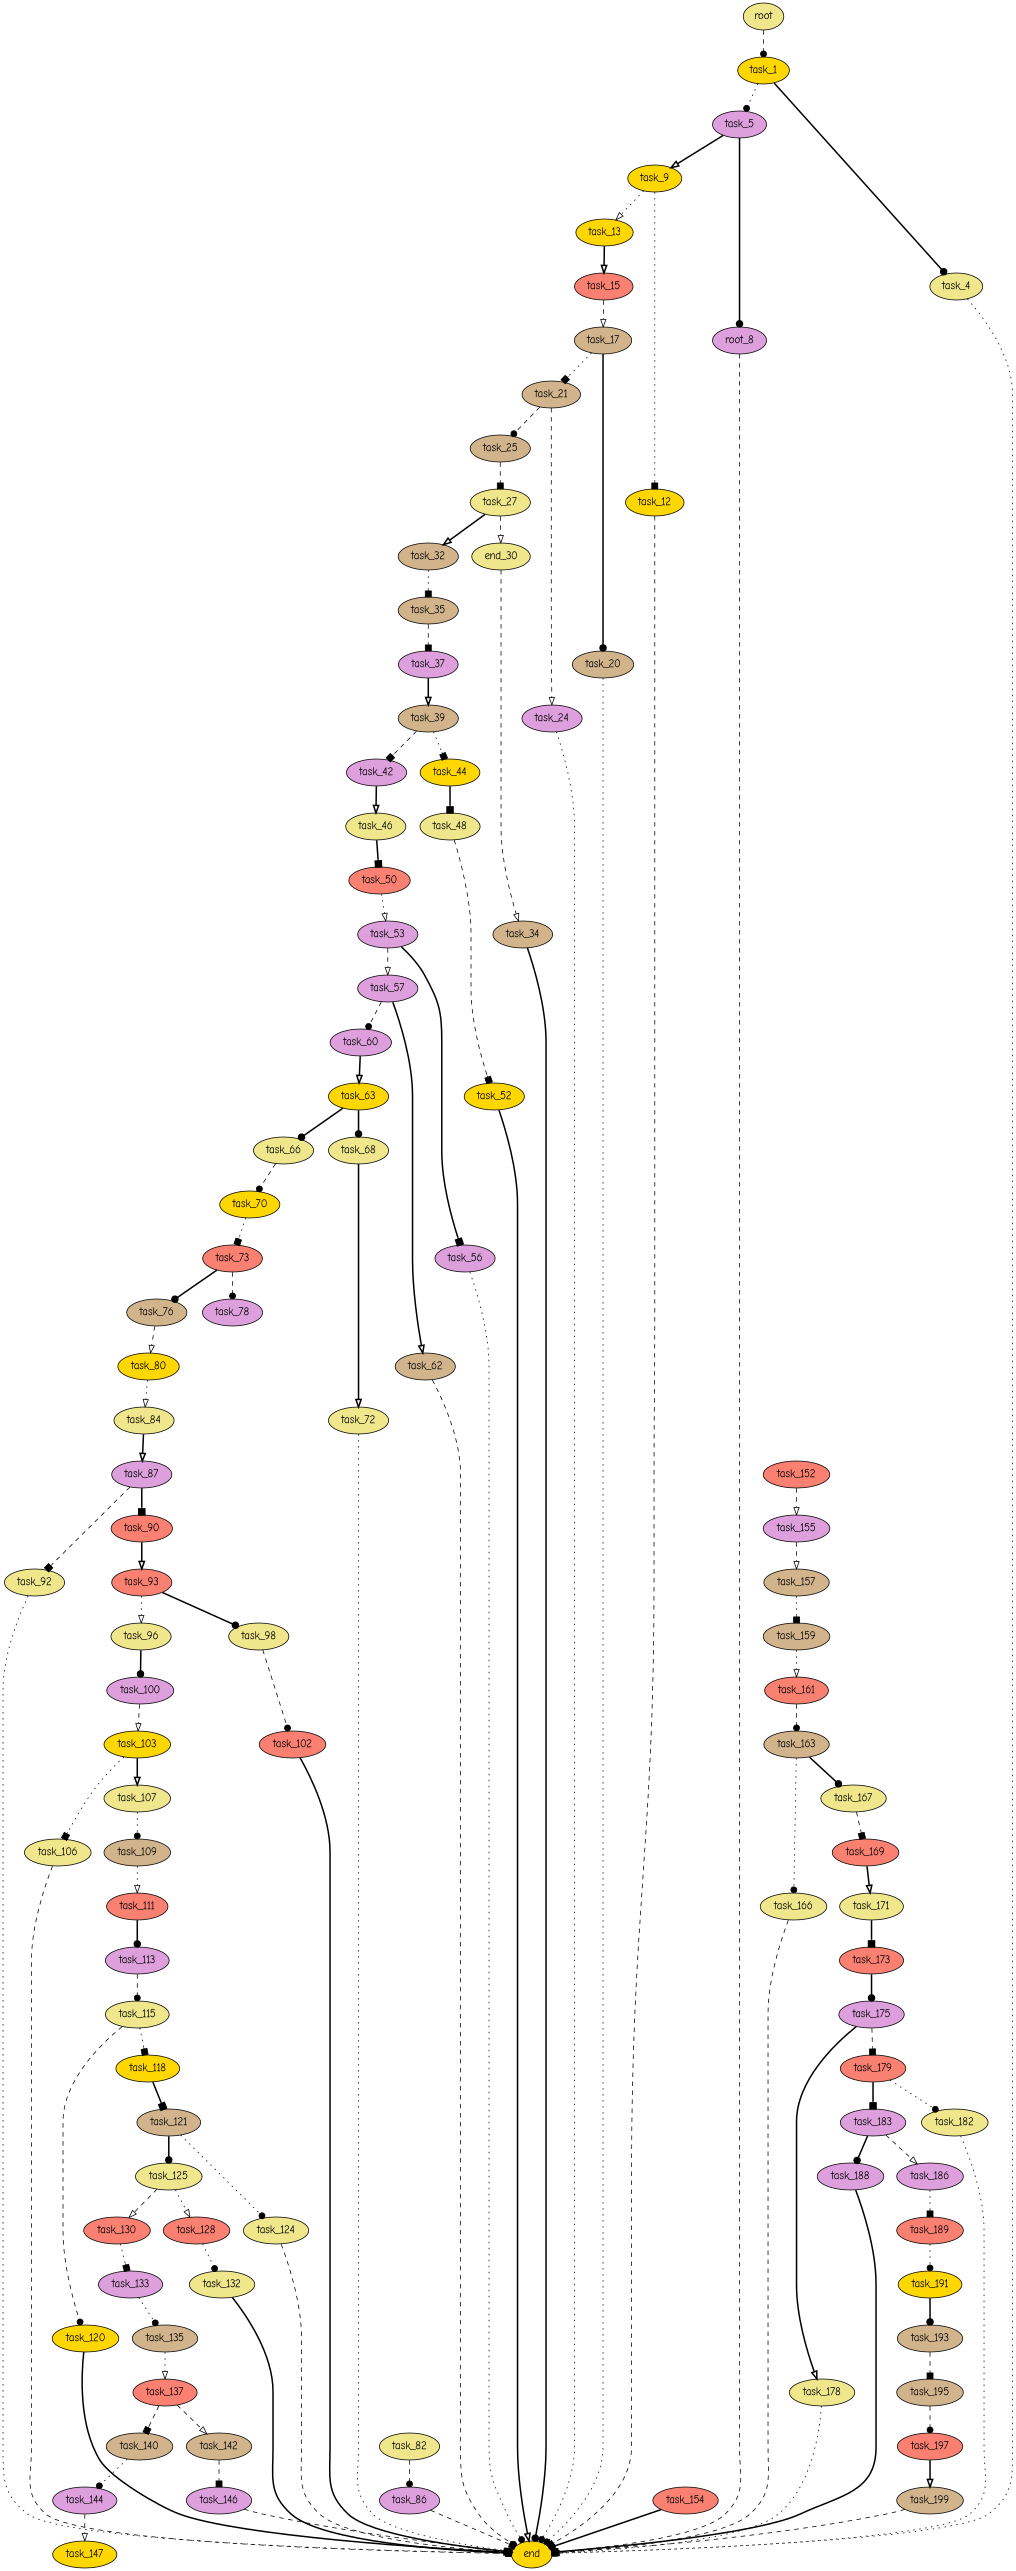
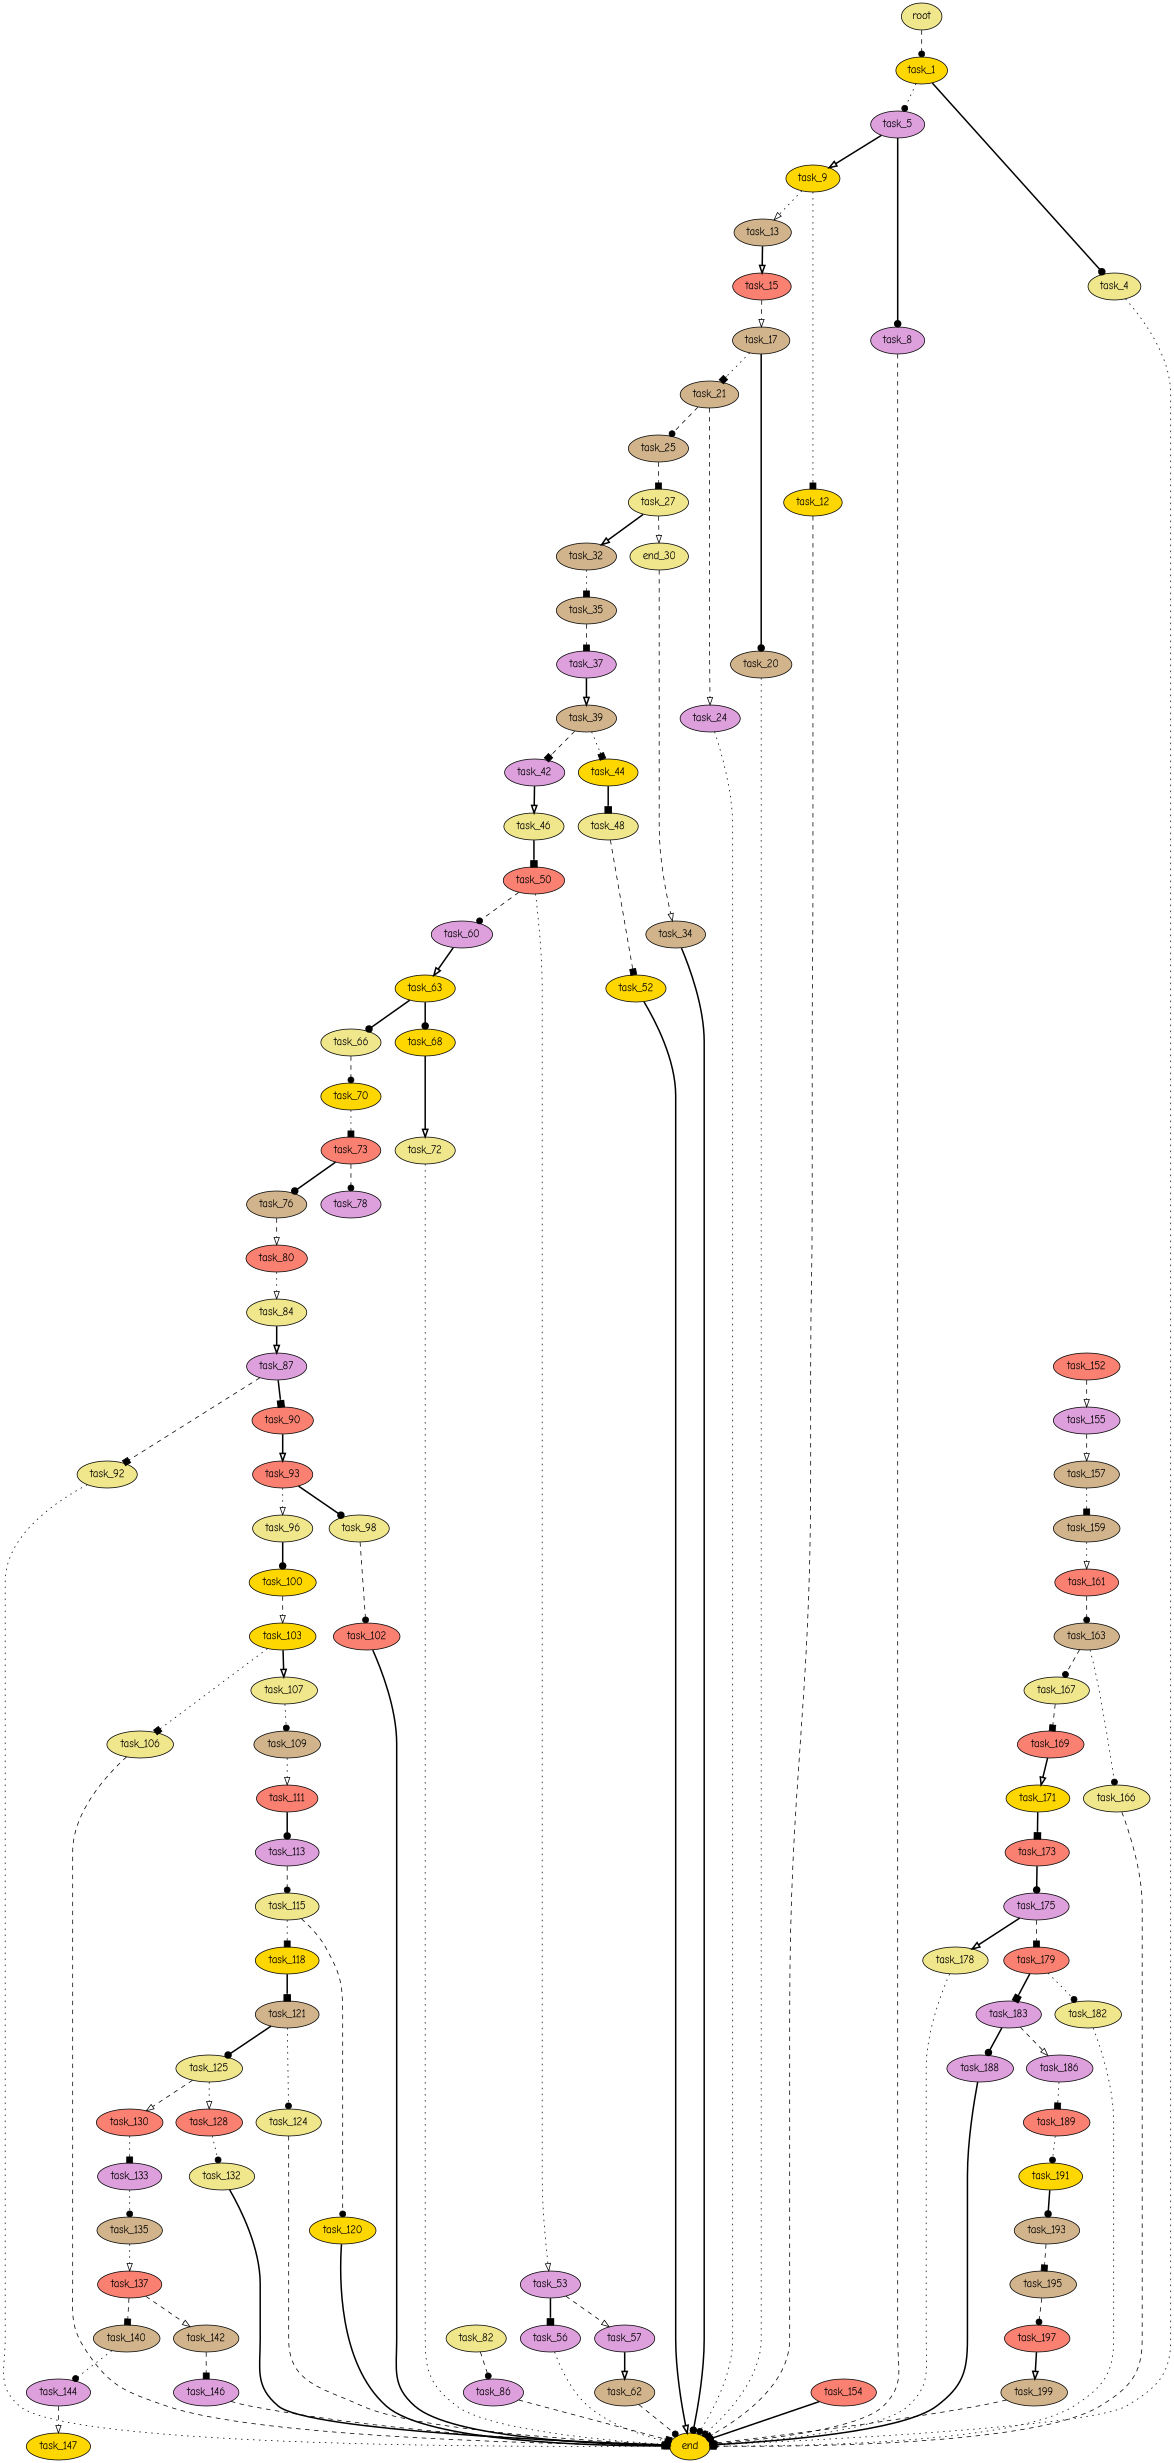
(605, 232) -> (763, 232)
(740, 340) -> (898, 340)
(376, 1013) -> (500, 906)
(359, 1150) -> (425, 1042)
(149, 1366) -> (277, 1258)
(140, 1690) -> (283, 1582)
(823, 1769) -> (1073, 1661)
(872, 1906) -> (1038, 1798)
